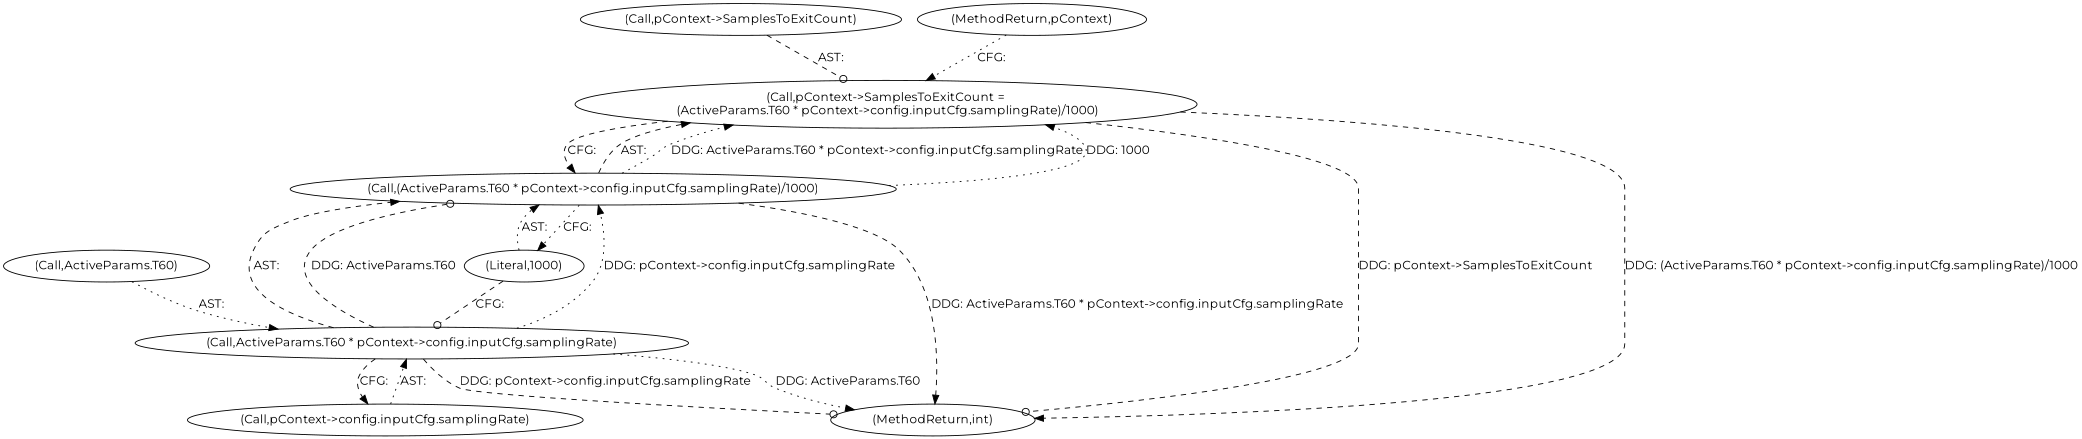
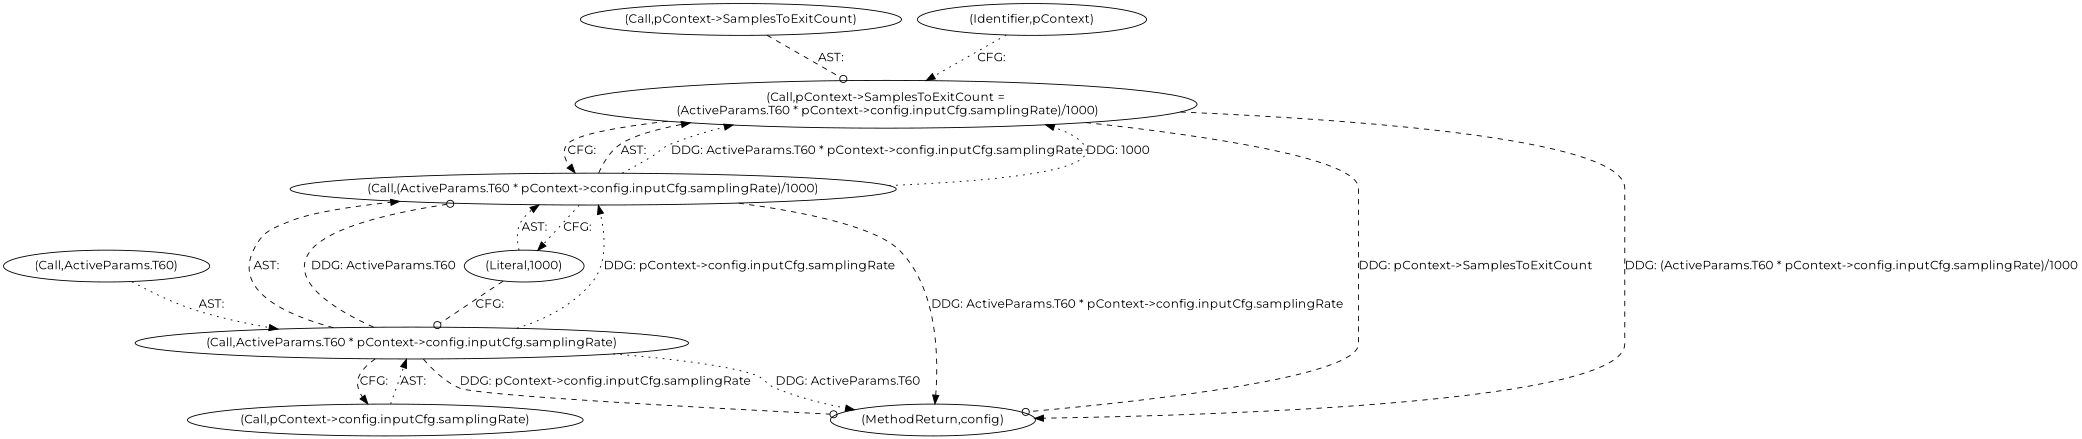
(1032, 19) -> (1032, 19)
(933, 420) -> (933, 420)
